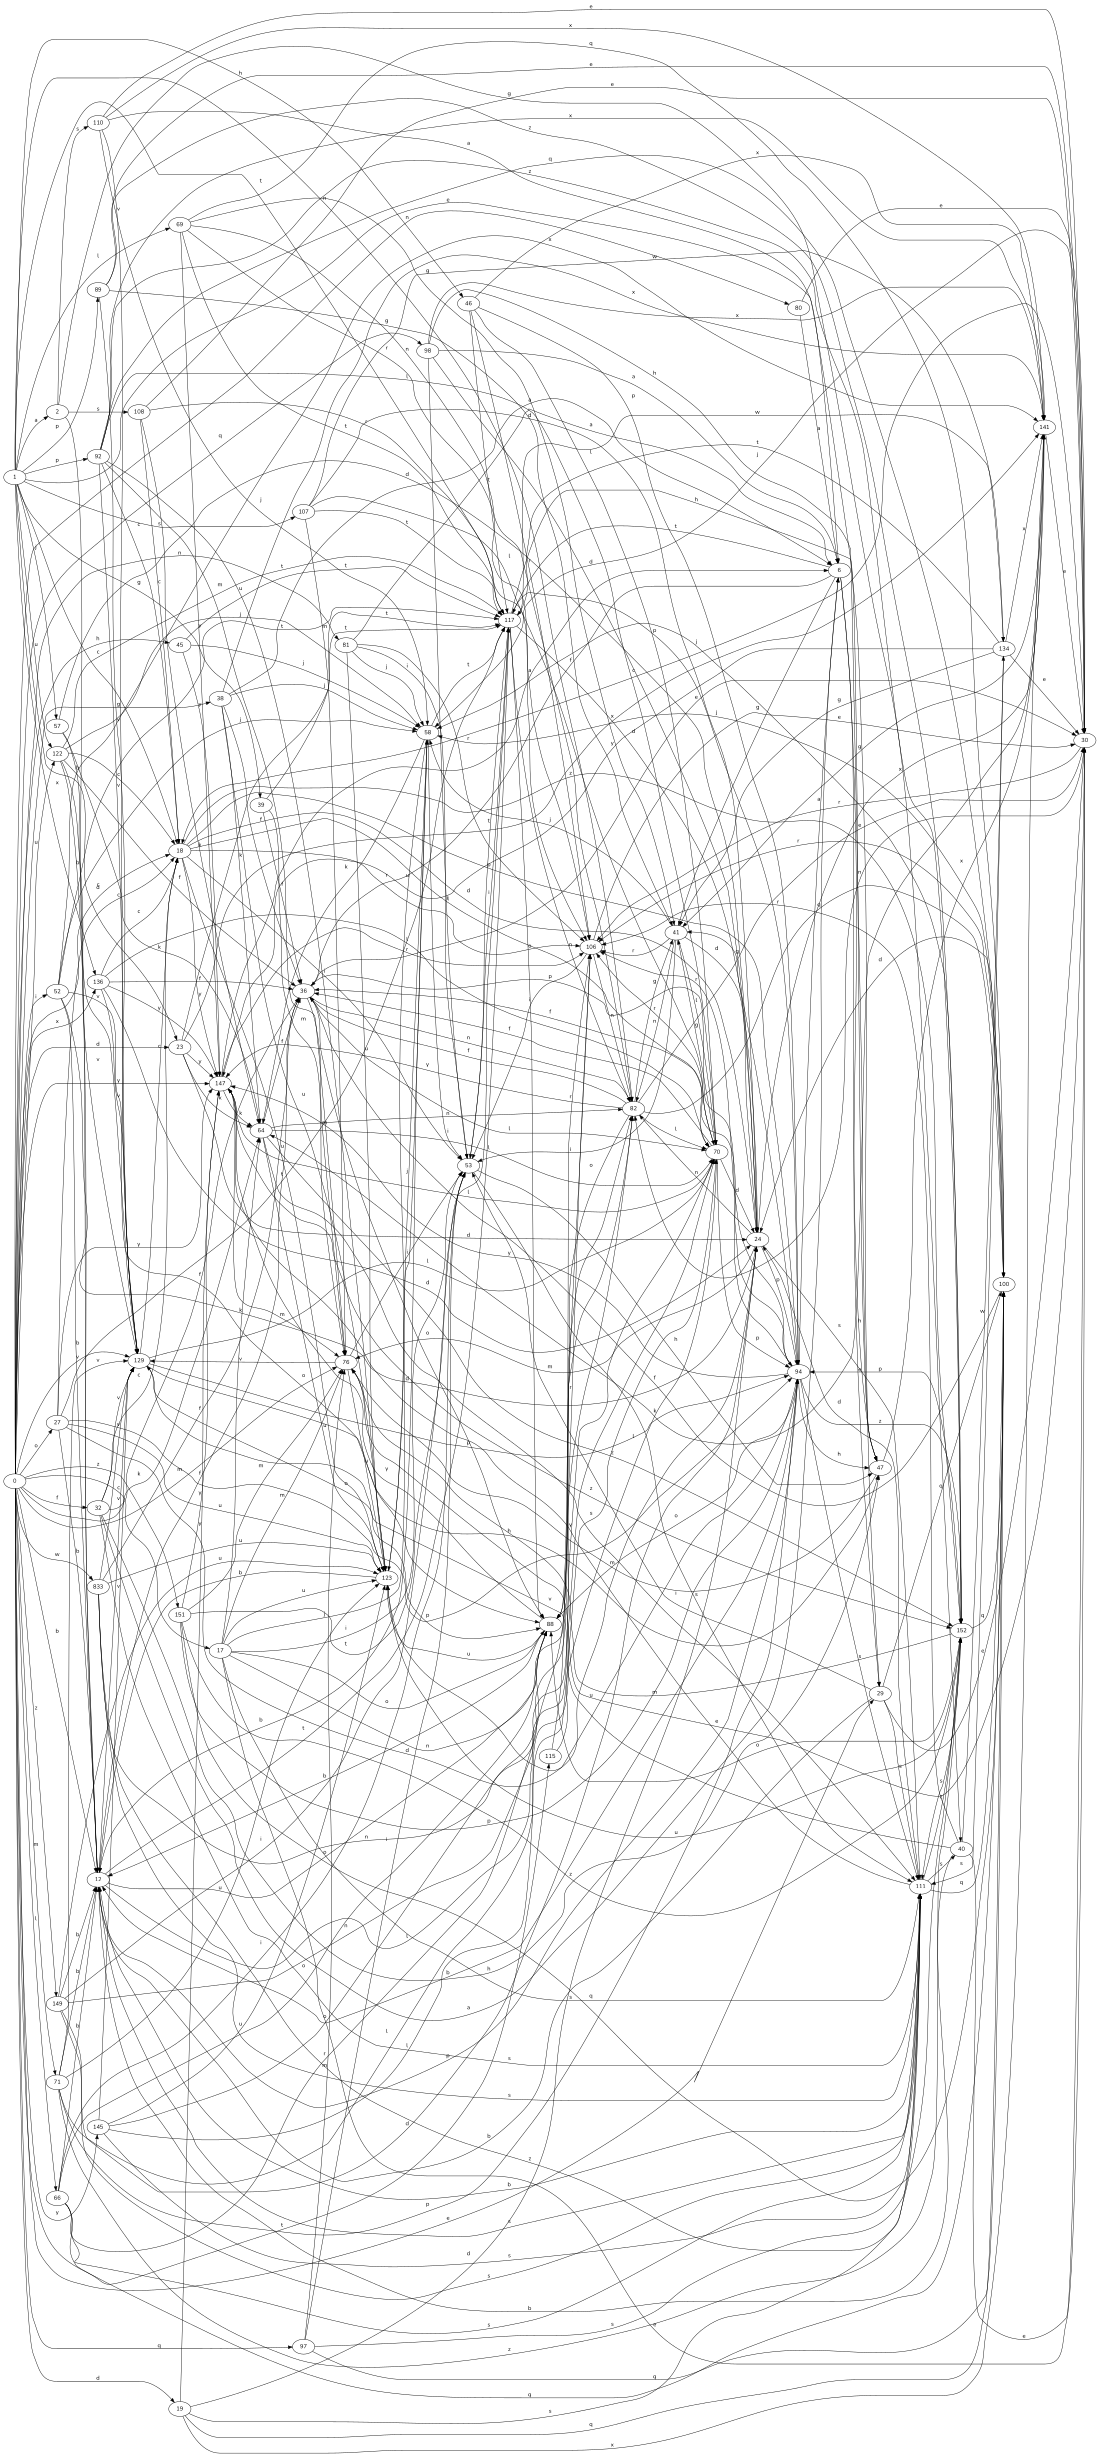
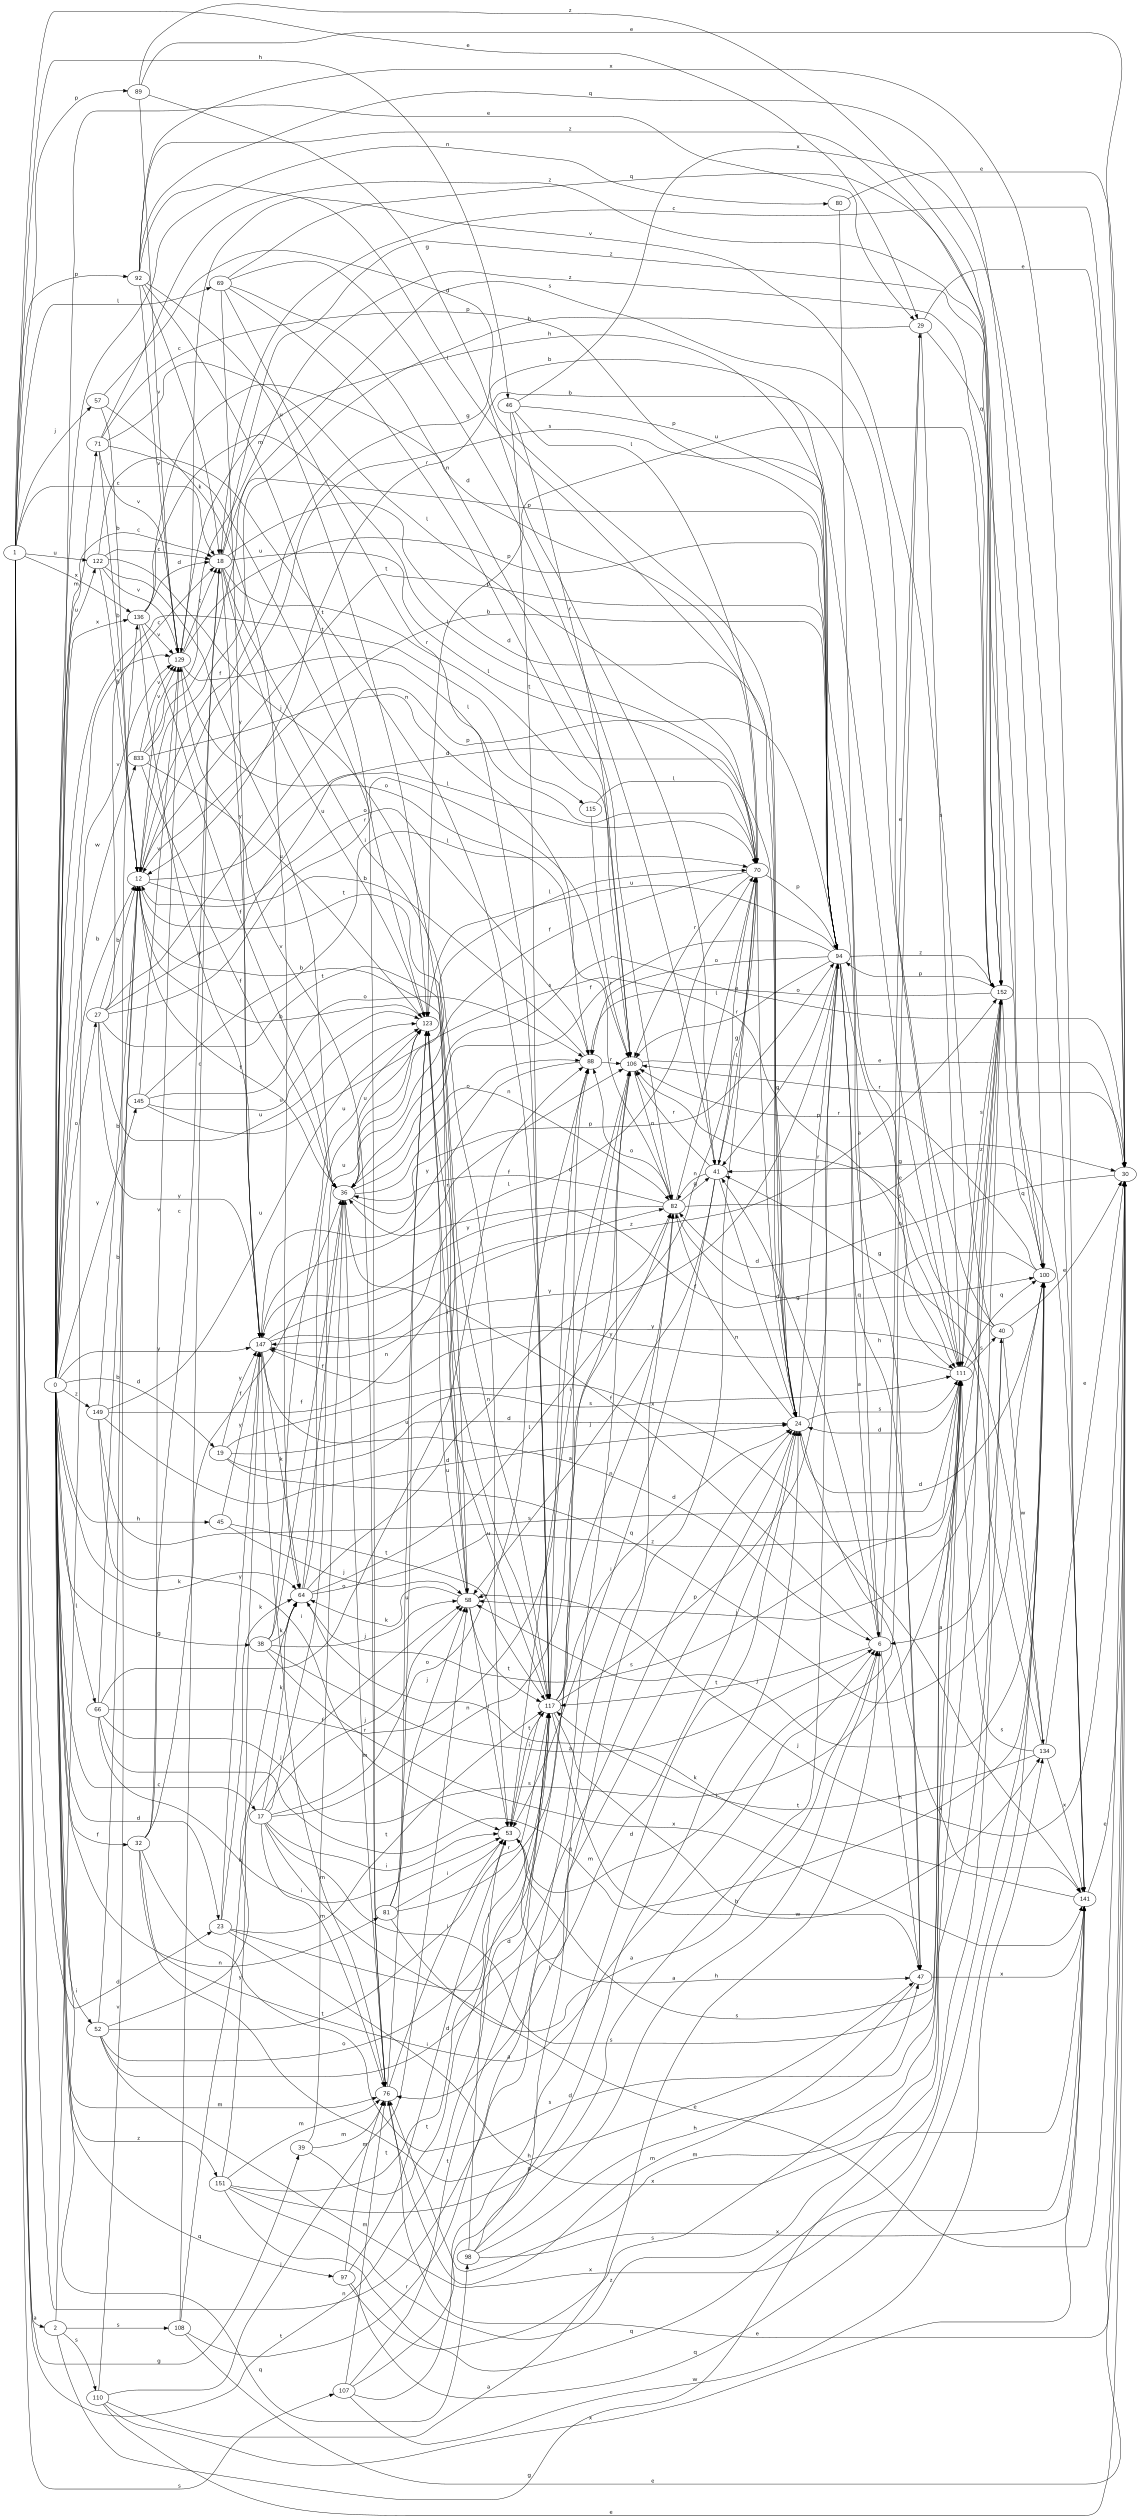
(121, 739) -> (123, 1510)
none -> (389, 778)
(139, 911) -> (179, 562)
none -> (992, 1508)
(449, 1656) -> (471, 1491)
